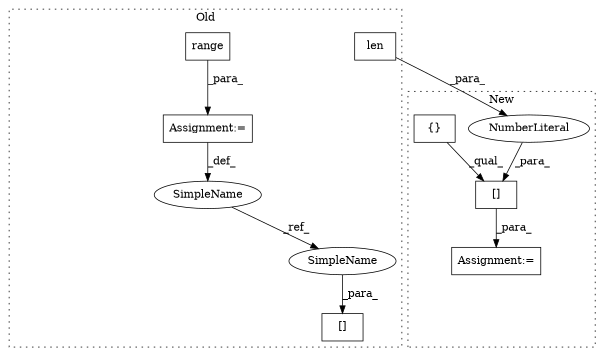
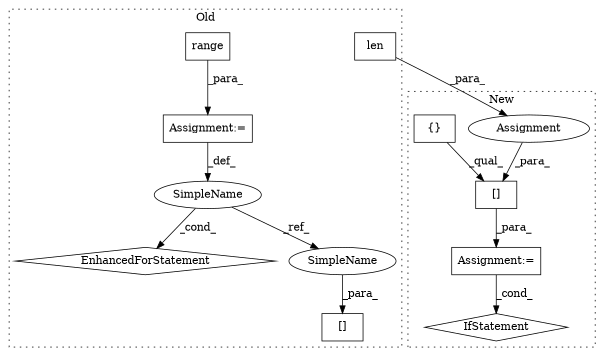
(529, 129) -> (529, 129)
none -> (145, 261)
none -> (496, 327)
